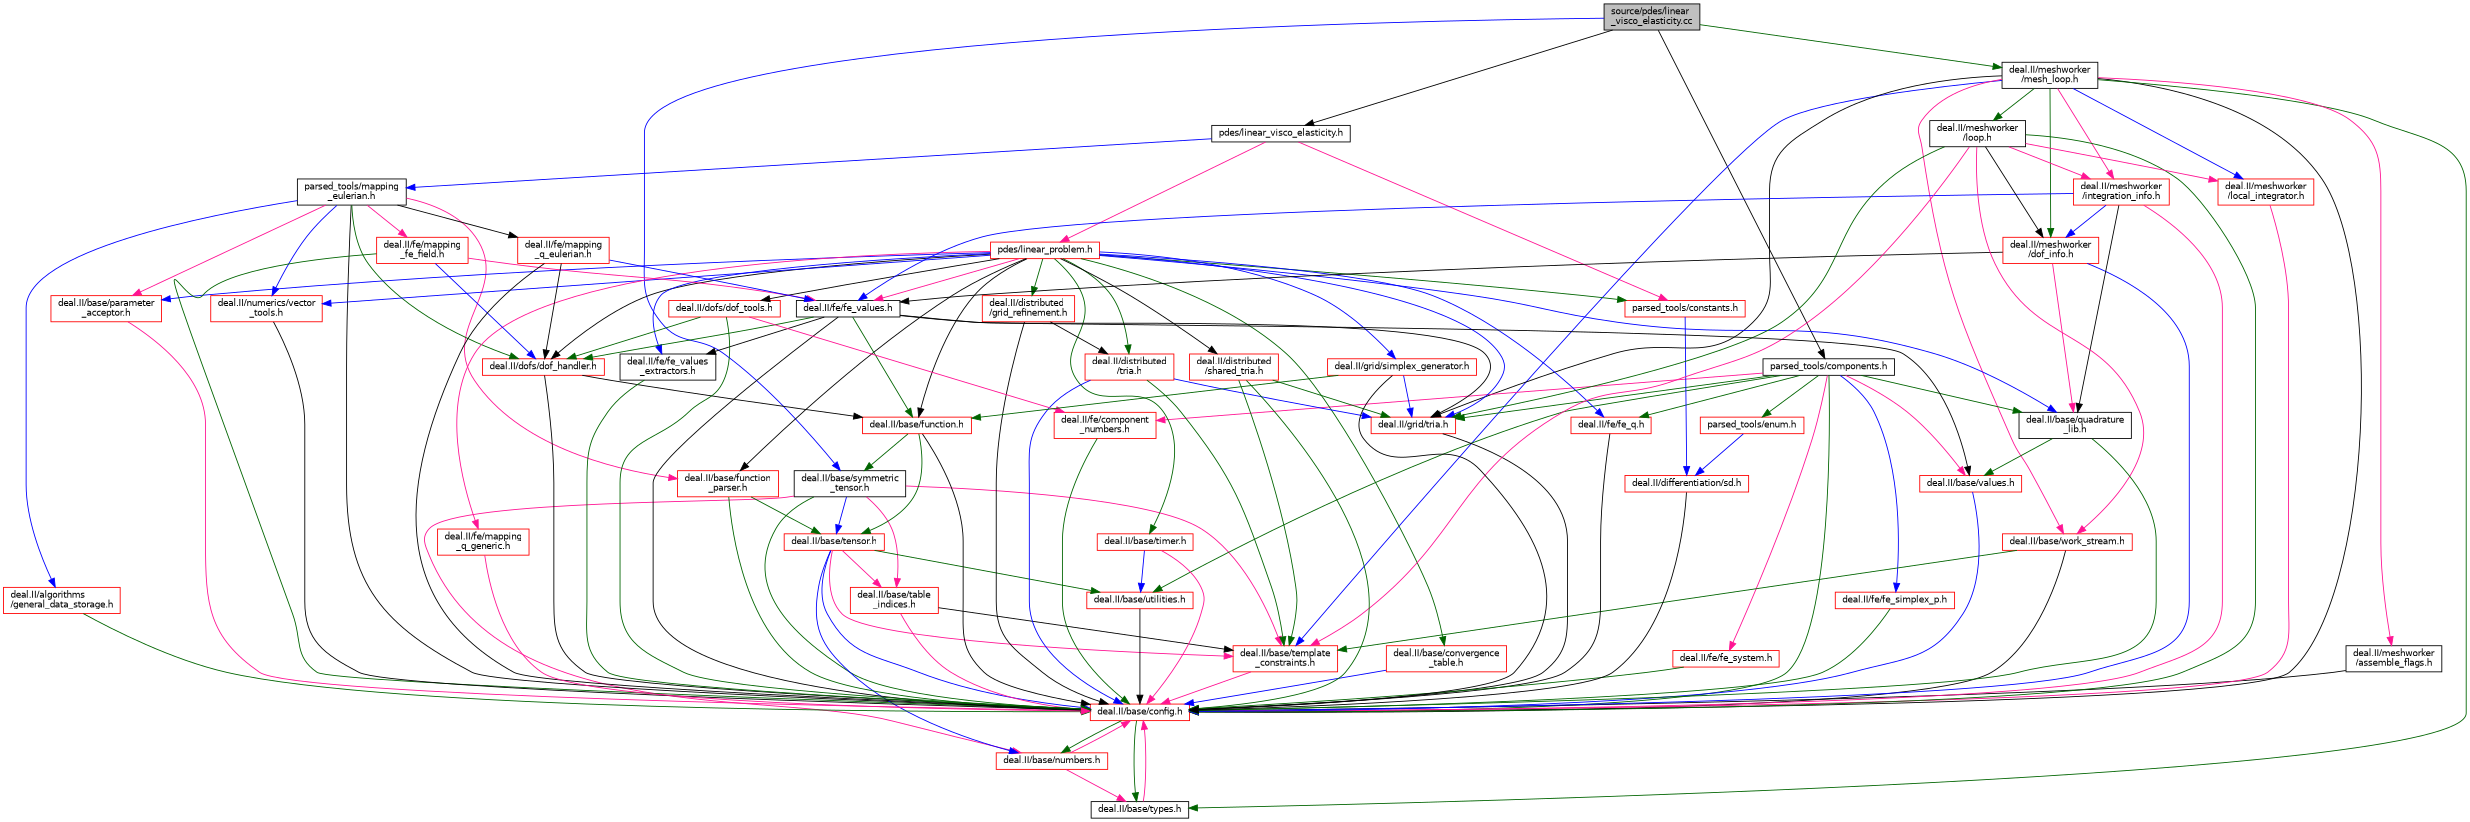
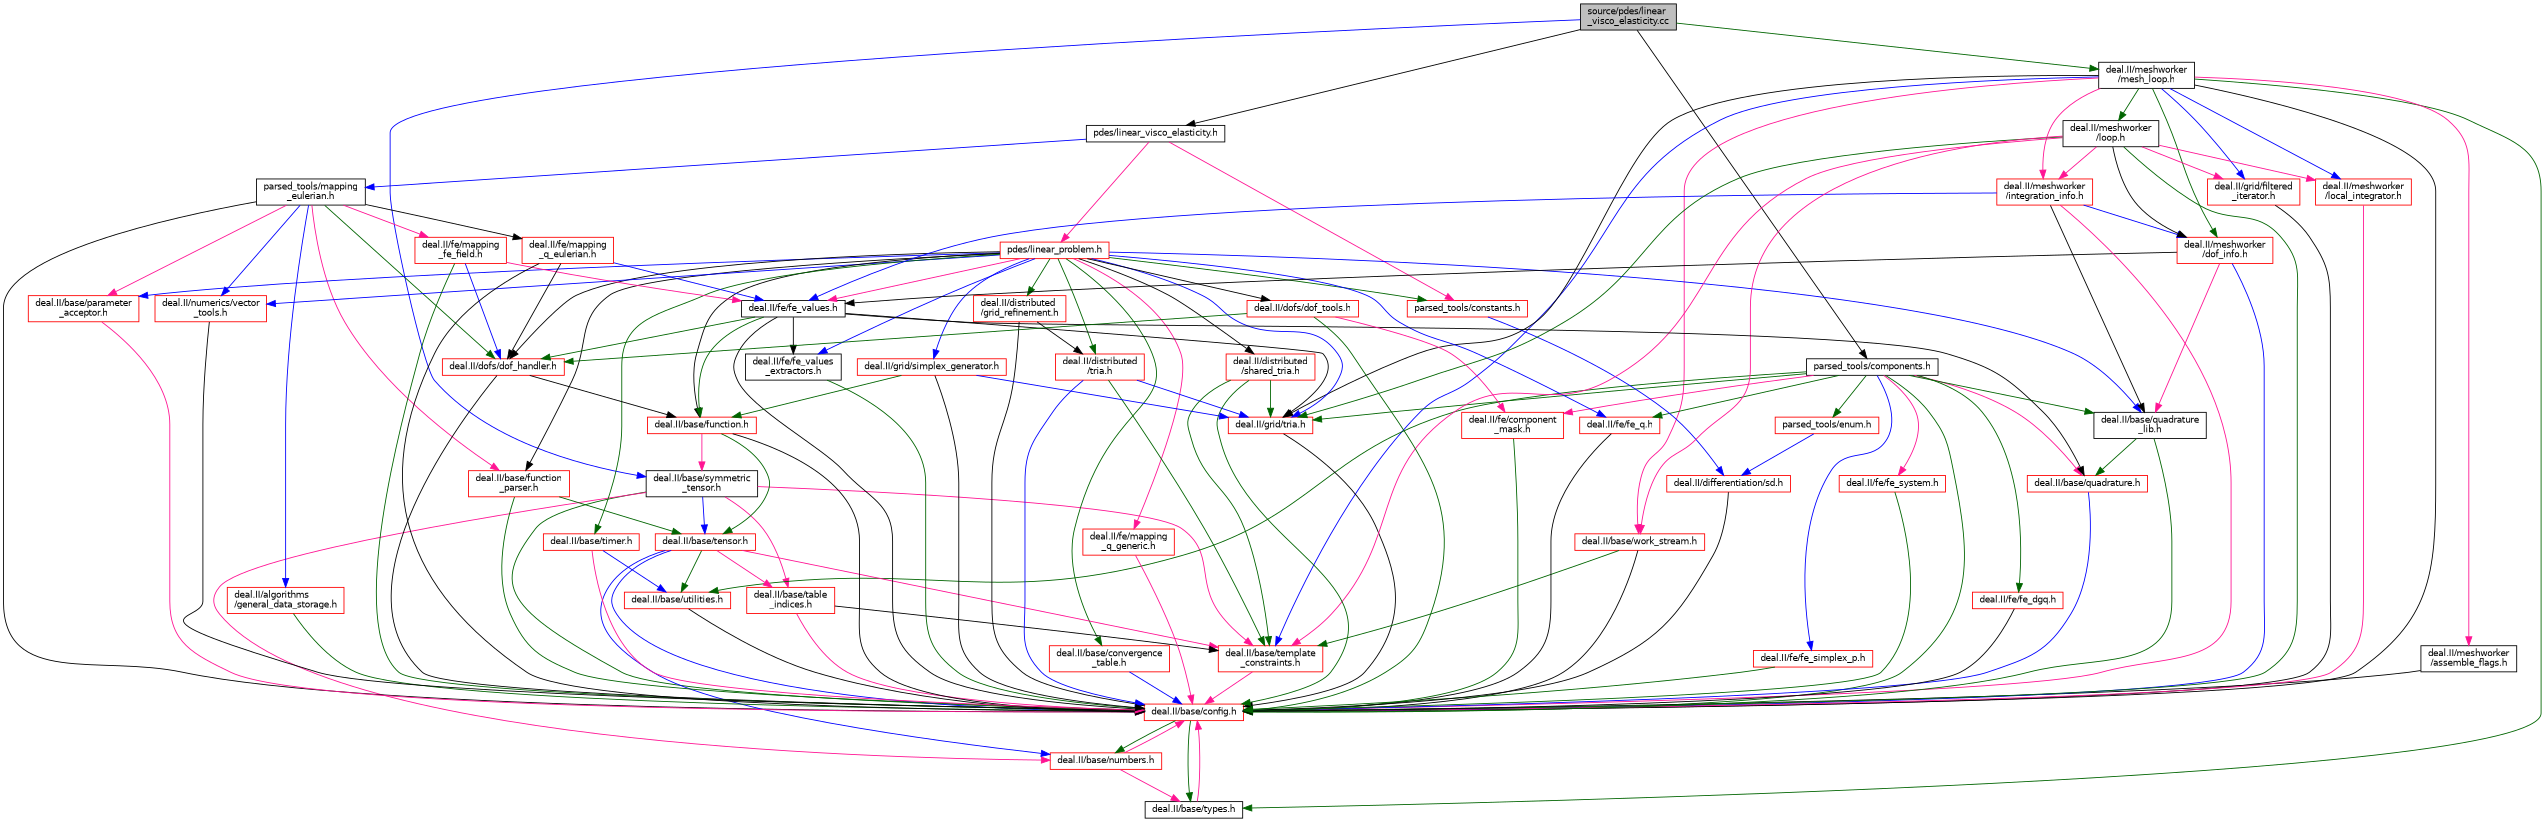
none -> (2254, 192)
(1105, 425) -> (1513, 425)
(890, 449) -> (702, 448)
(1971, 484) -> (2087, 484)
none -> (2018, 600)
